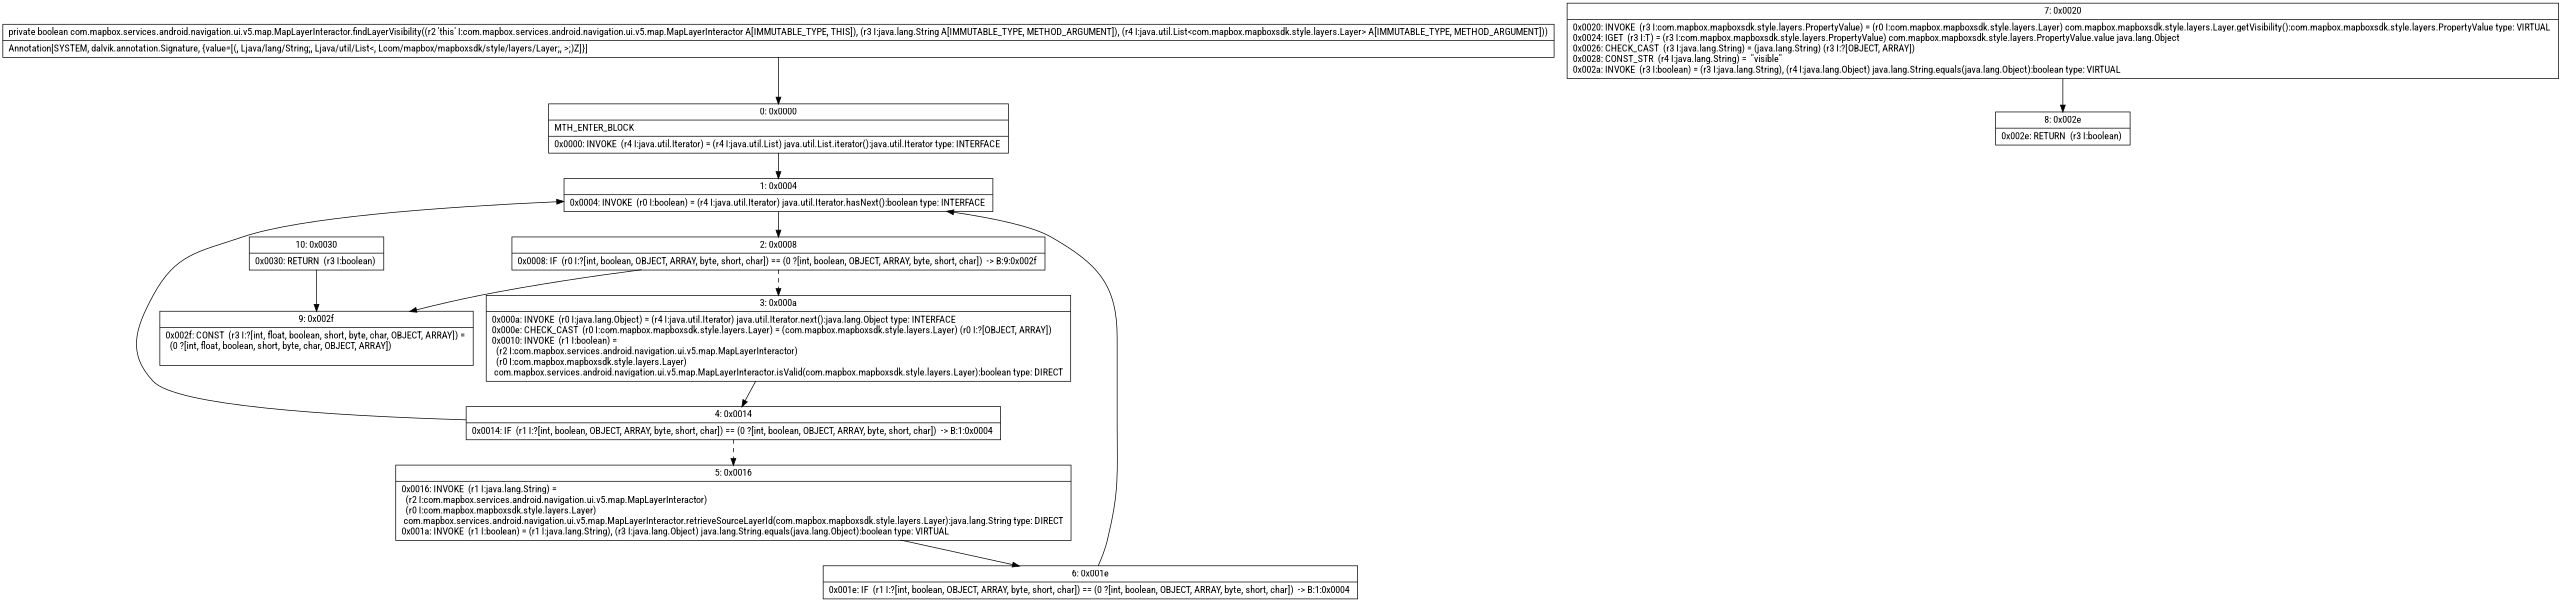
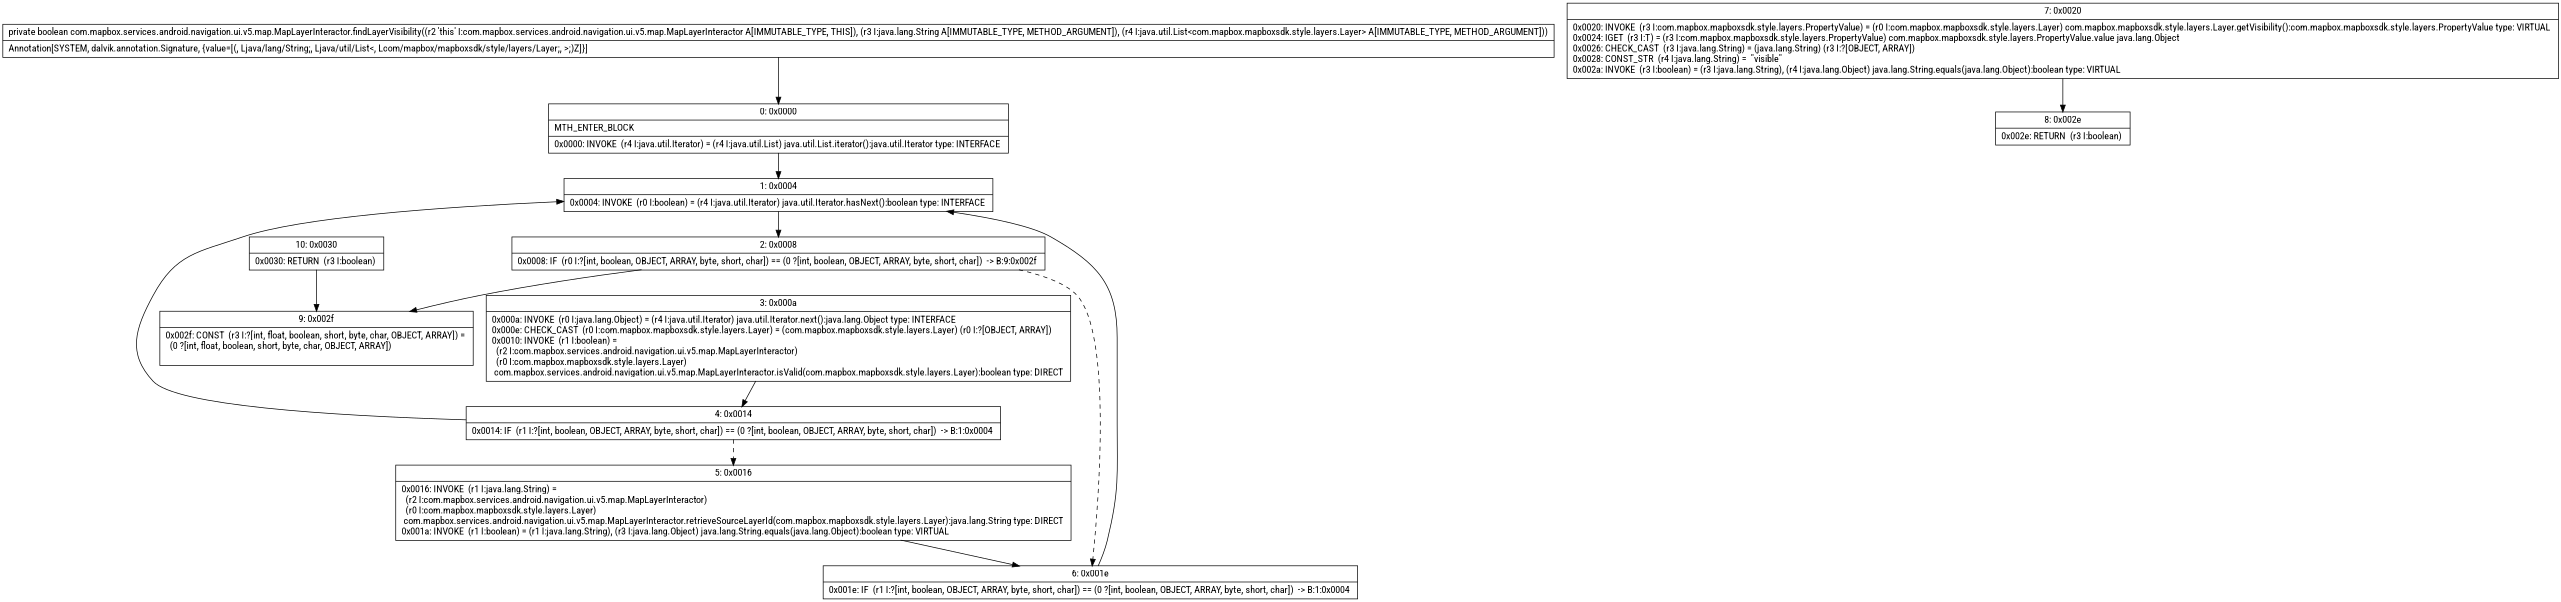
(778, 279) -> (1099, 393)
